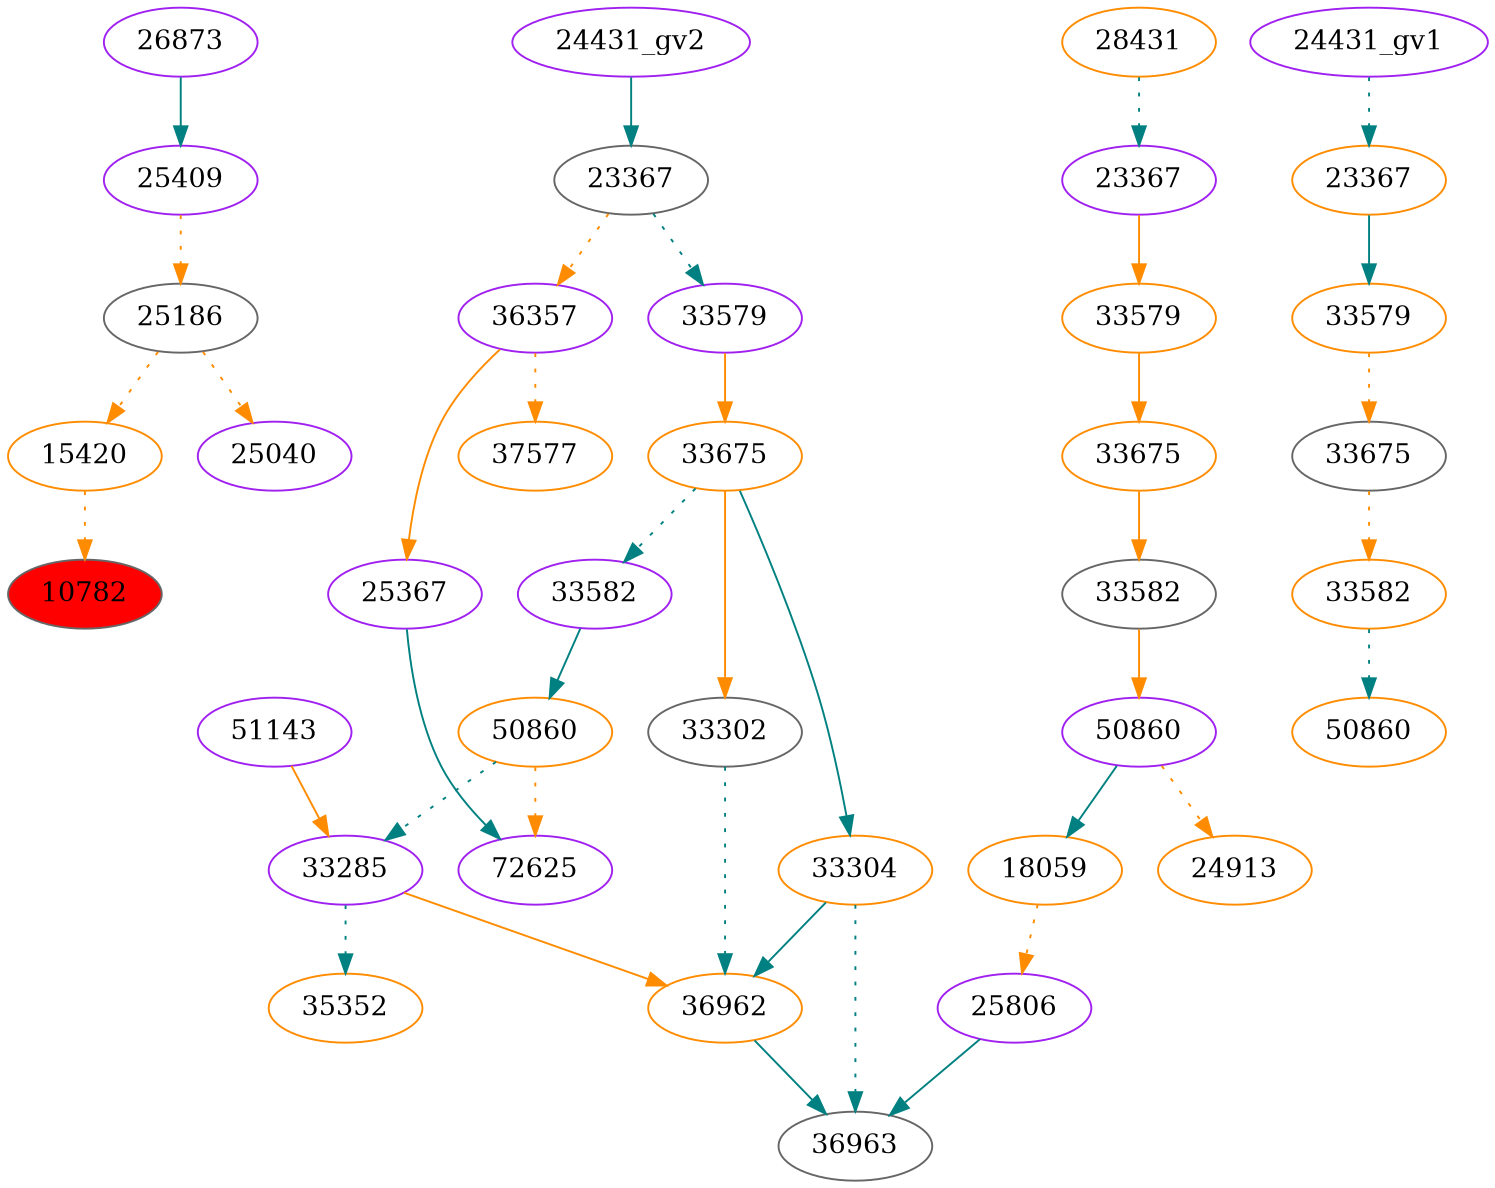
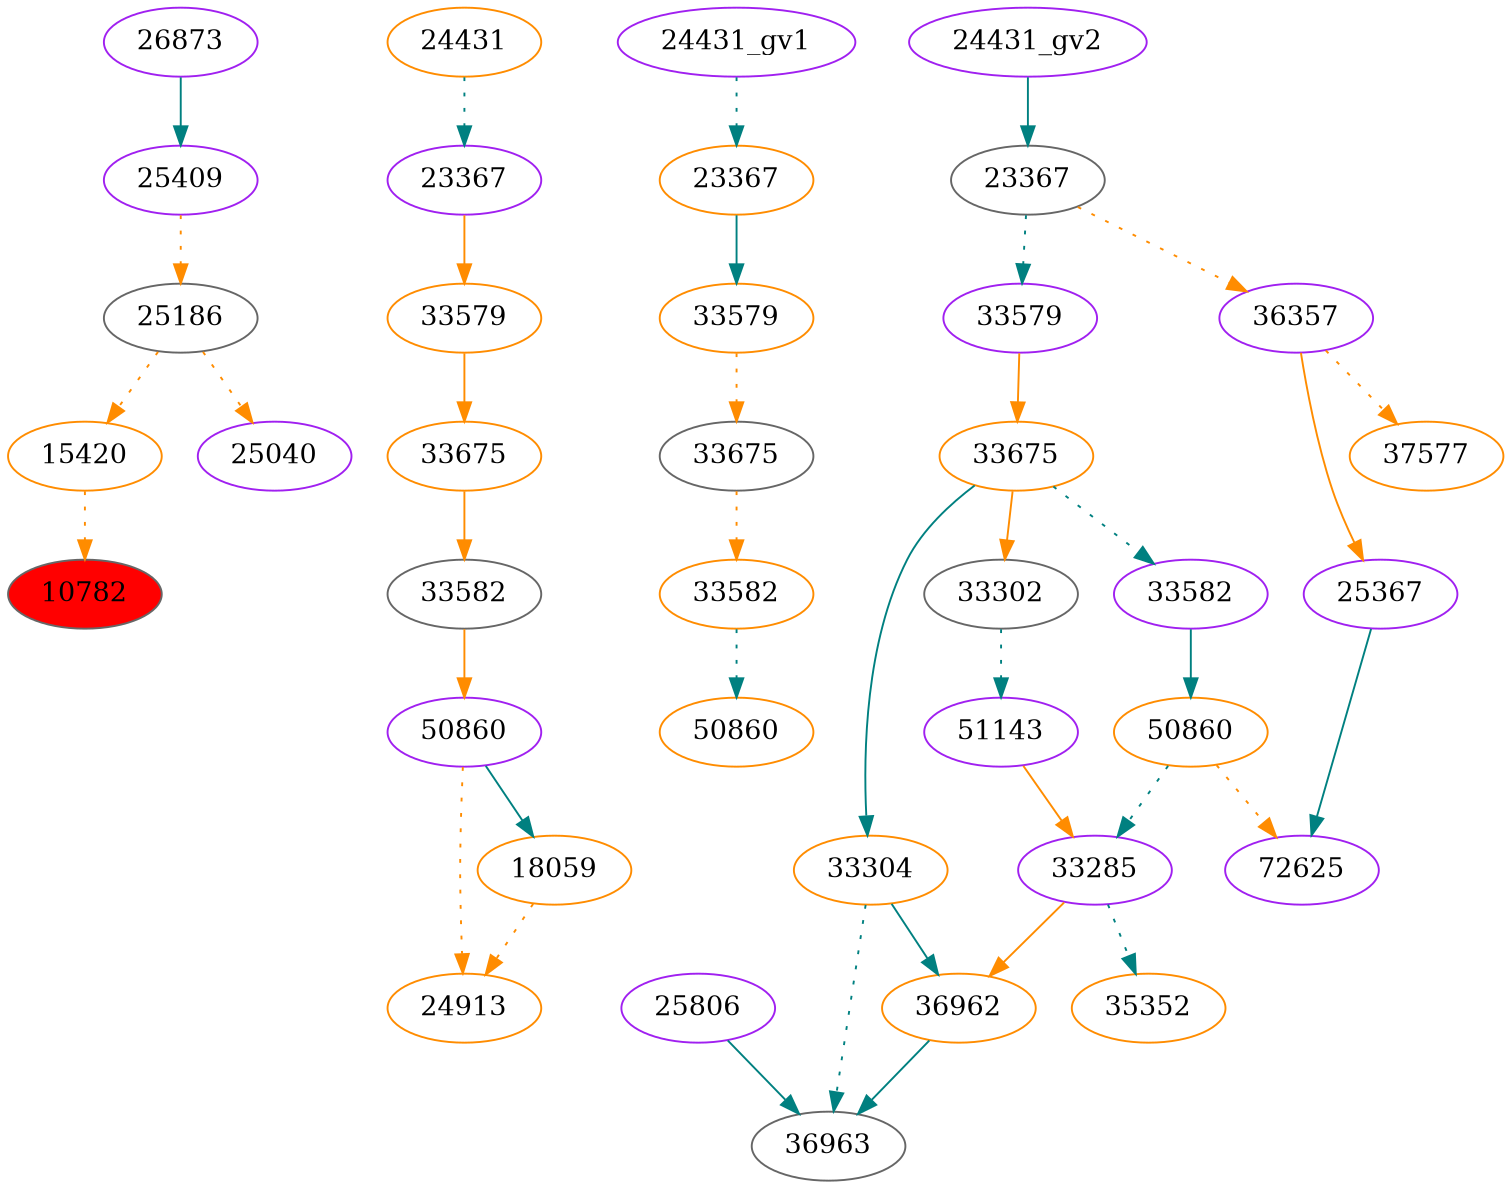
(1139, 42) -> (464, 42)
(725, 860) -> (1001, 654)
(1032, 929) -> (515, 931)
